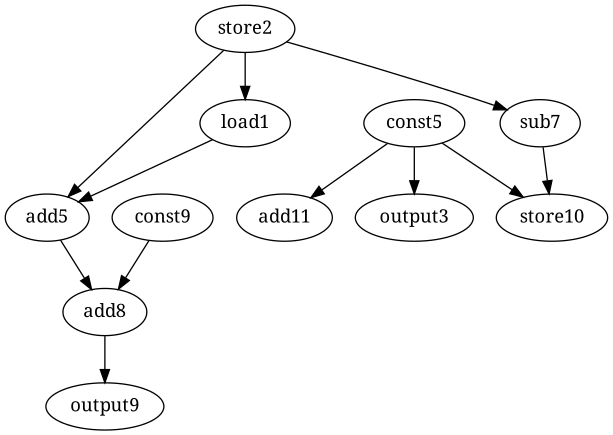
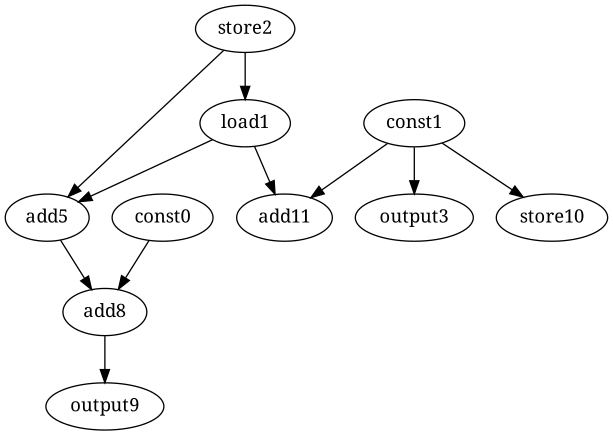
(414, 123) -> (414, 123)
(540, 123) -> none
none -> (262, 164)
(163, 218) -> (163, 218)
